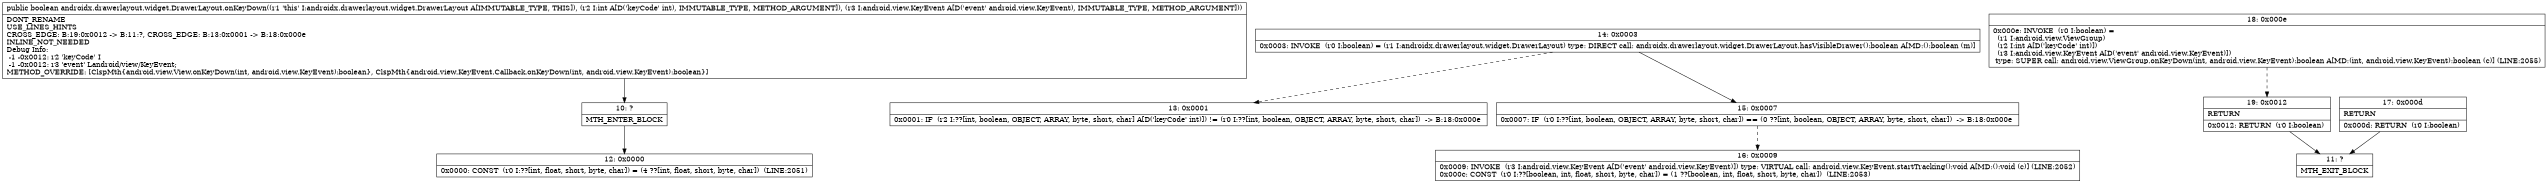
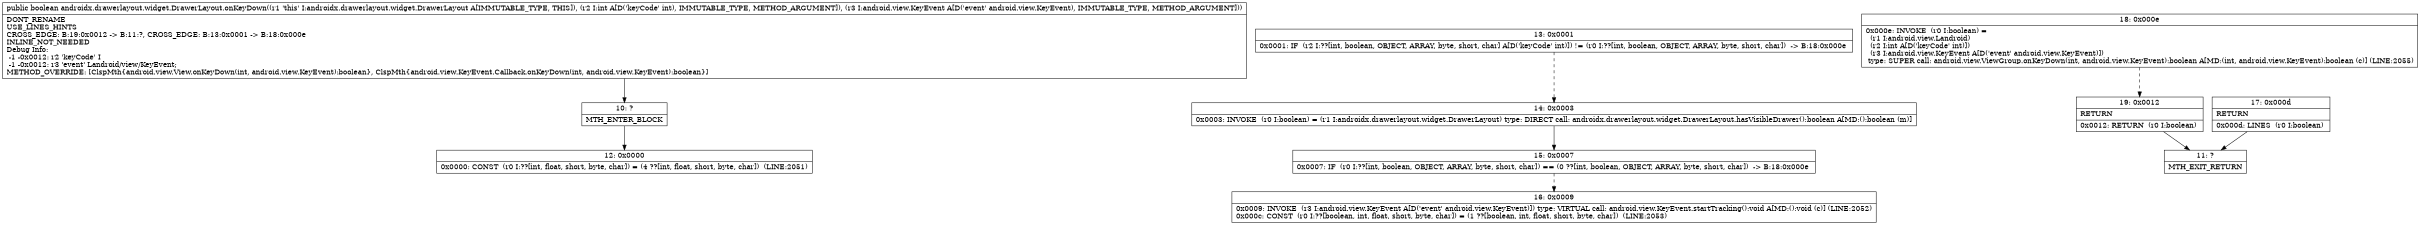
(2049, 39) -> (1918, 39)
(1406, 77) -> (1554, 75)
(2403, 126) -> (2271, 126)
(2335, 171) -> (2205, 167)
